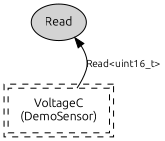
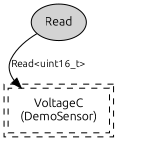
(87, 67) -> (15, 53)
